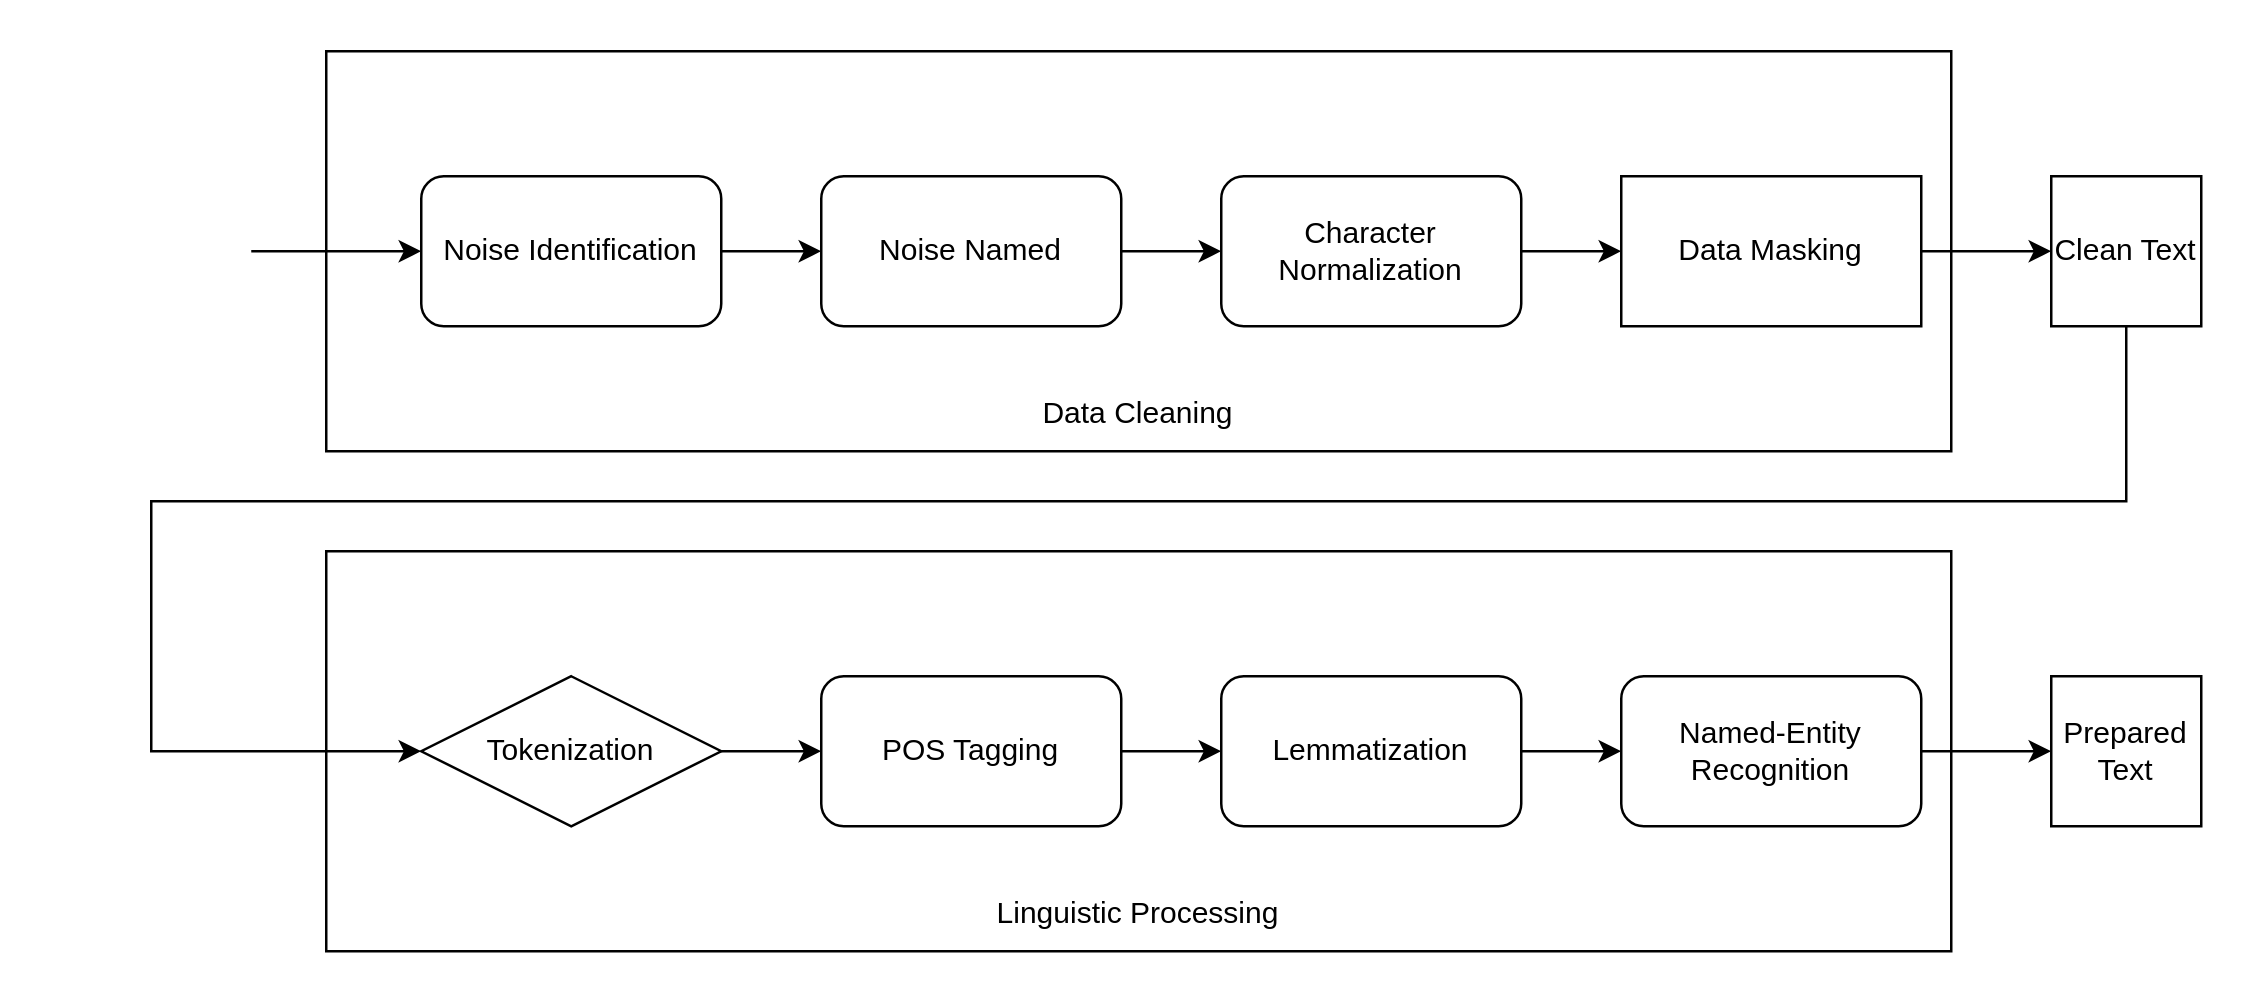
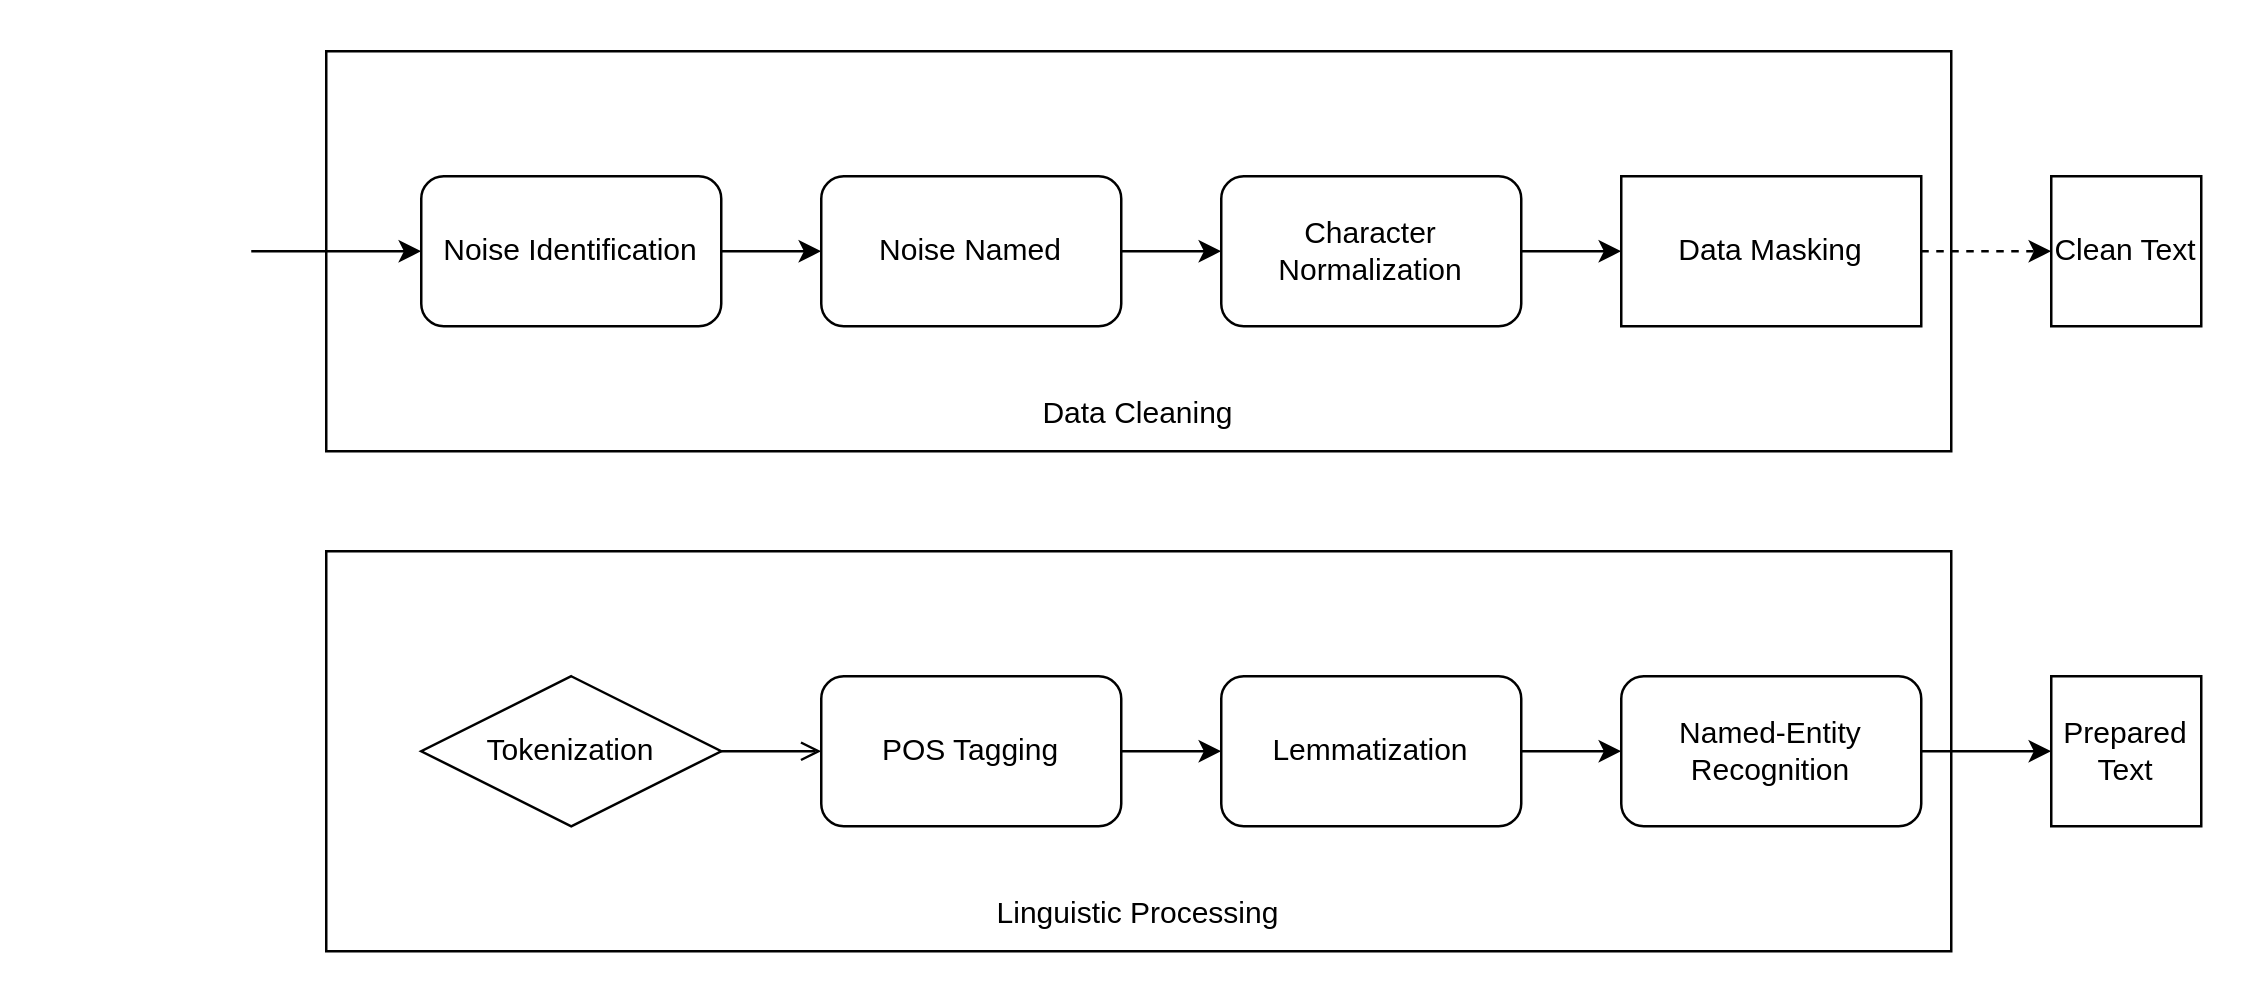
(1977, 251) -> (1977, 251)
(974, 501) -> none
(803, 751) -> (807, 751)
